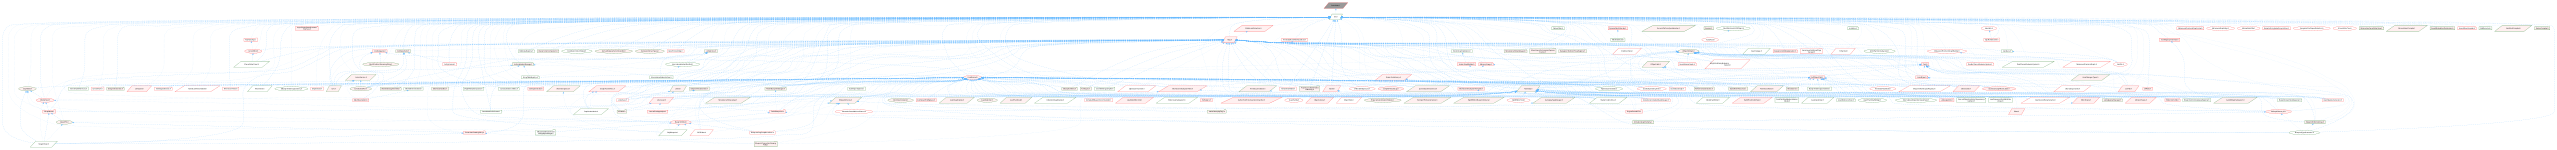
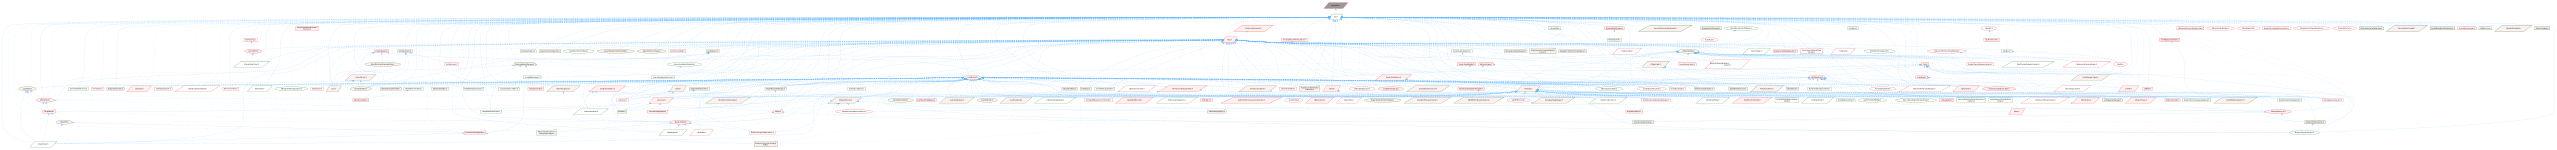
(1709, 28) -> (1711, 28)
(777, 112) -> (778, 112)
